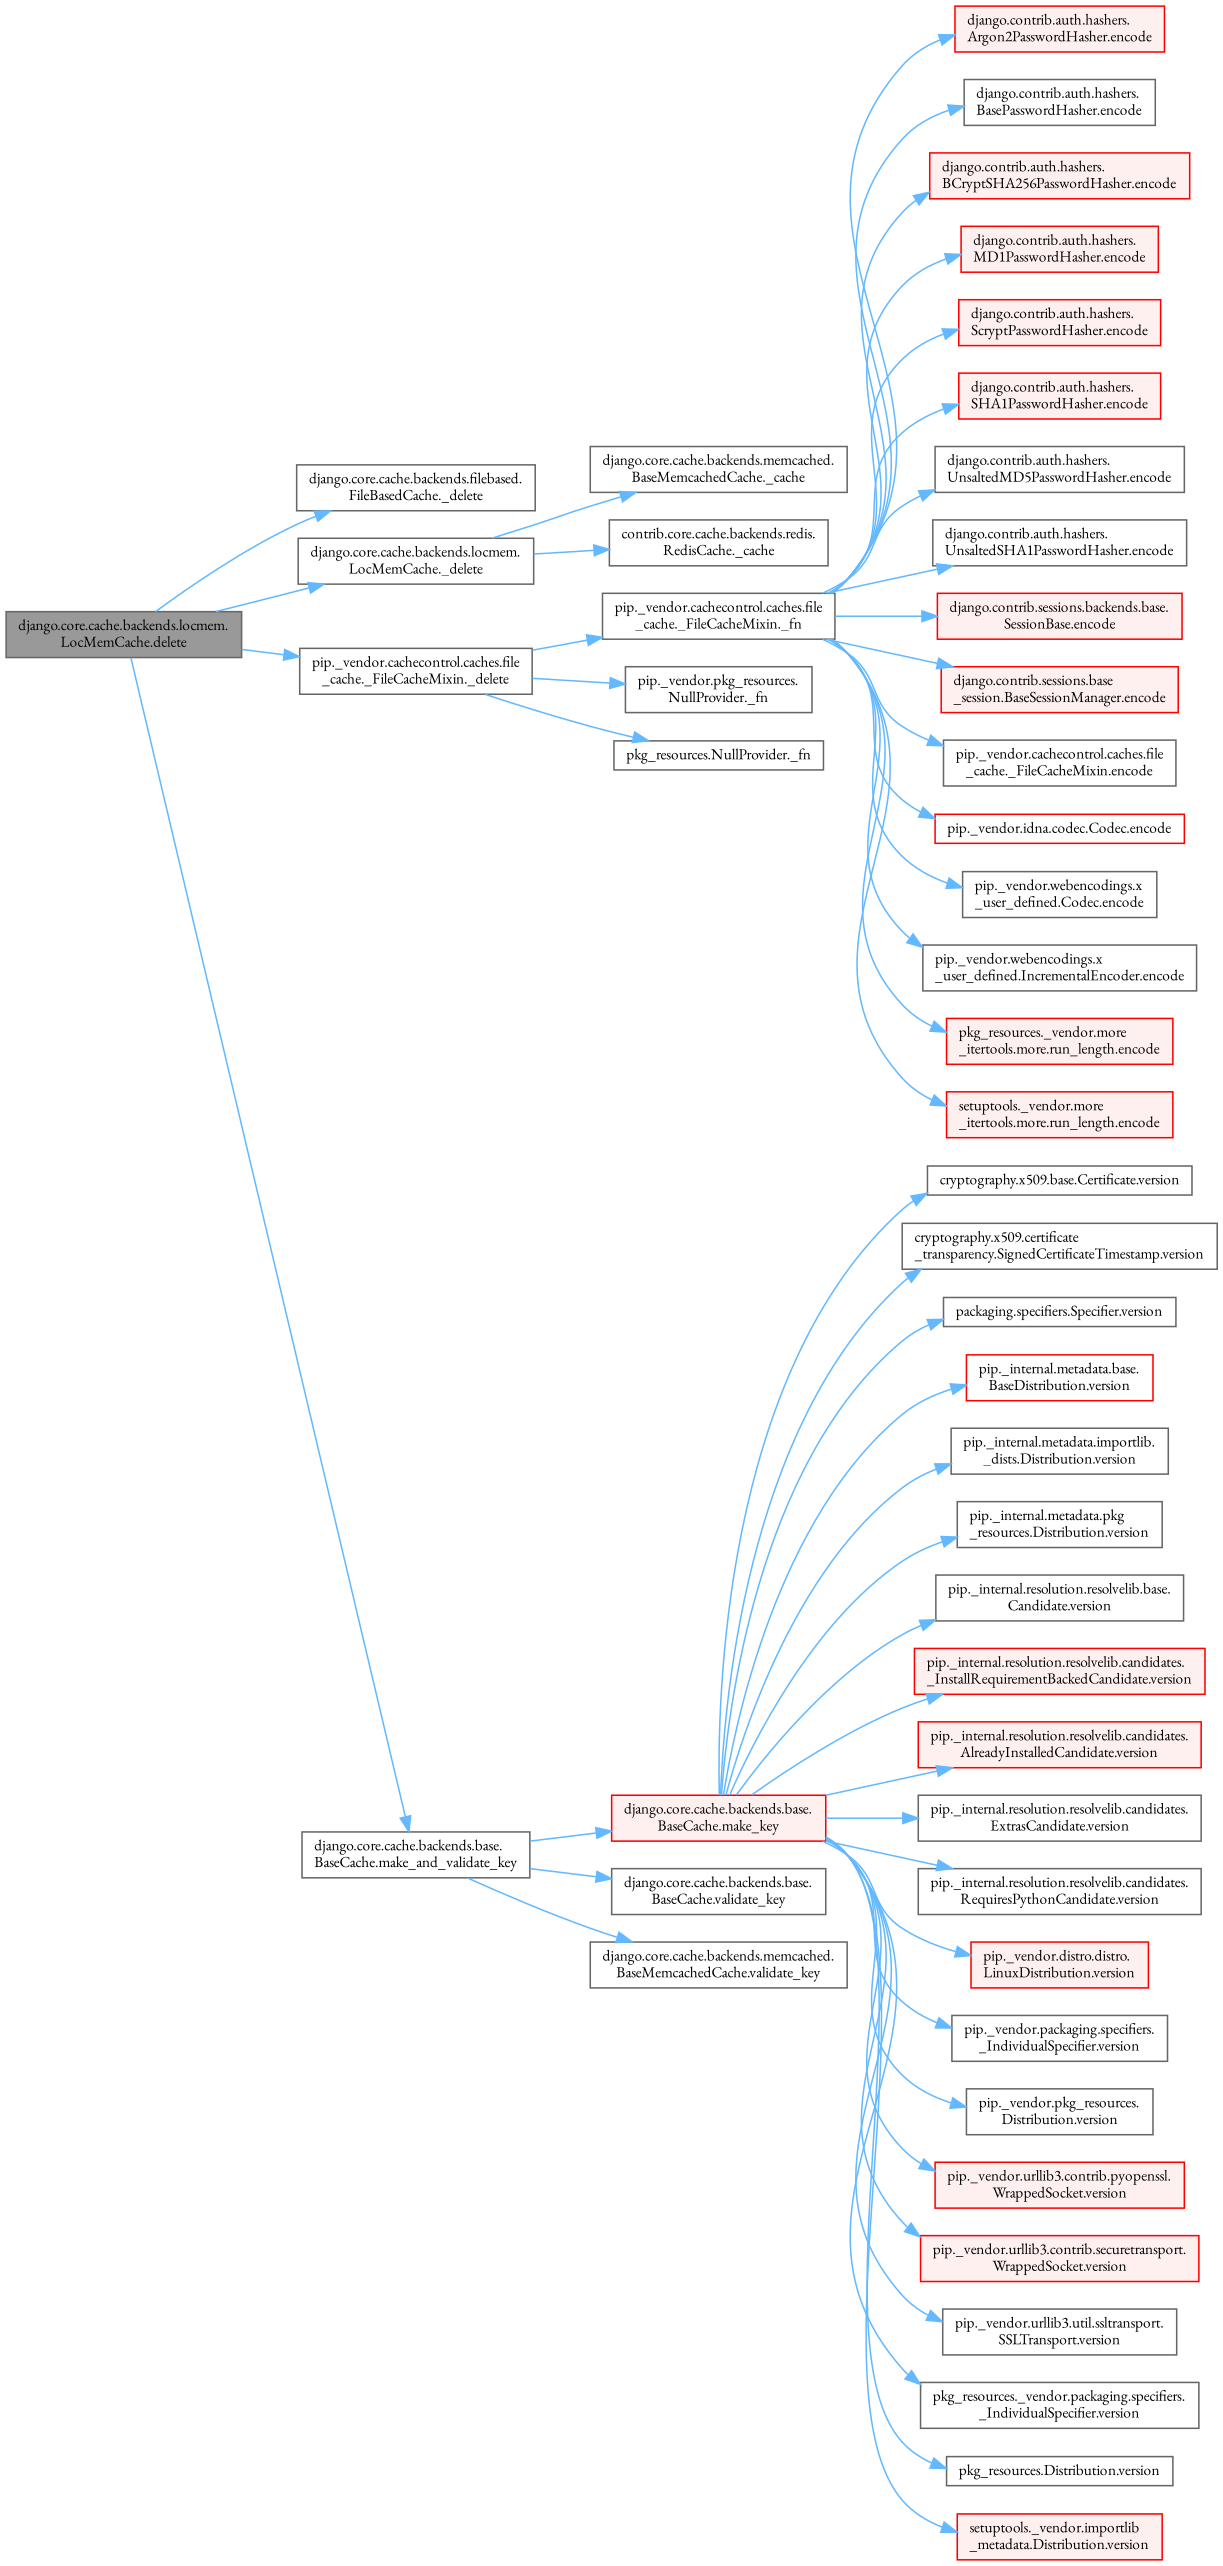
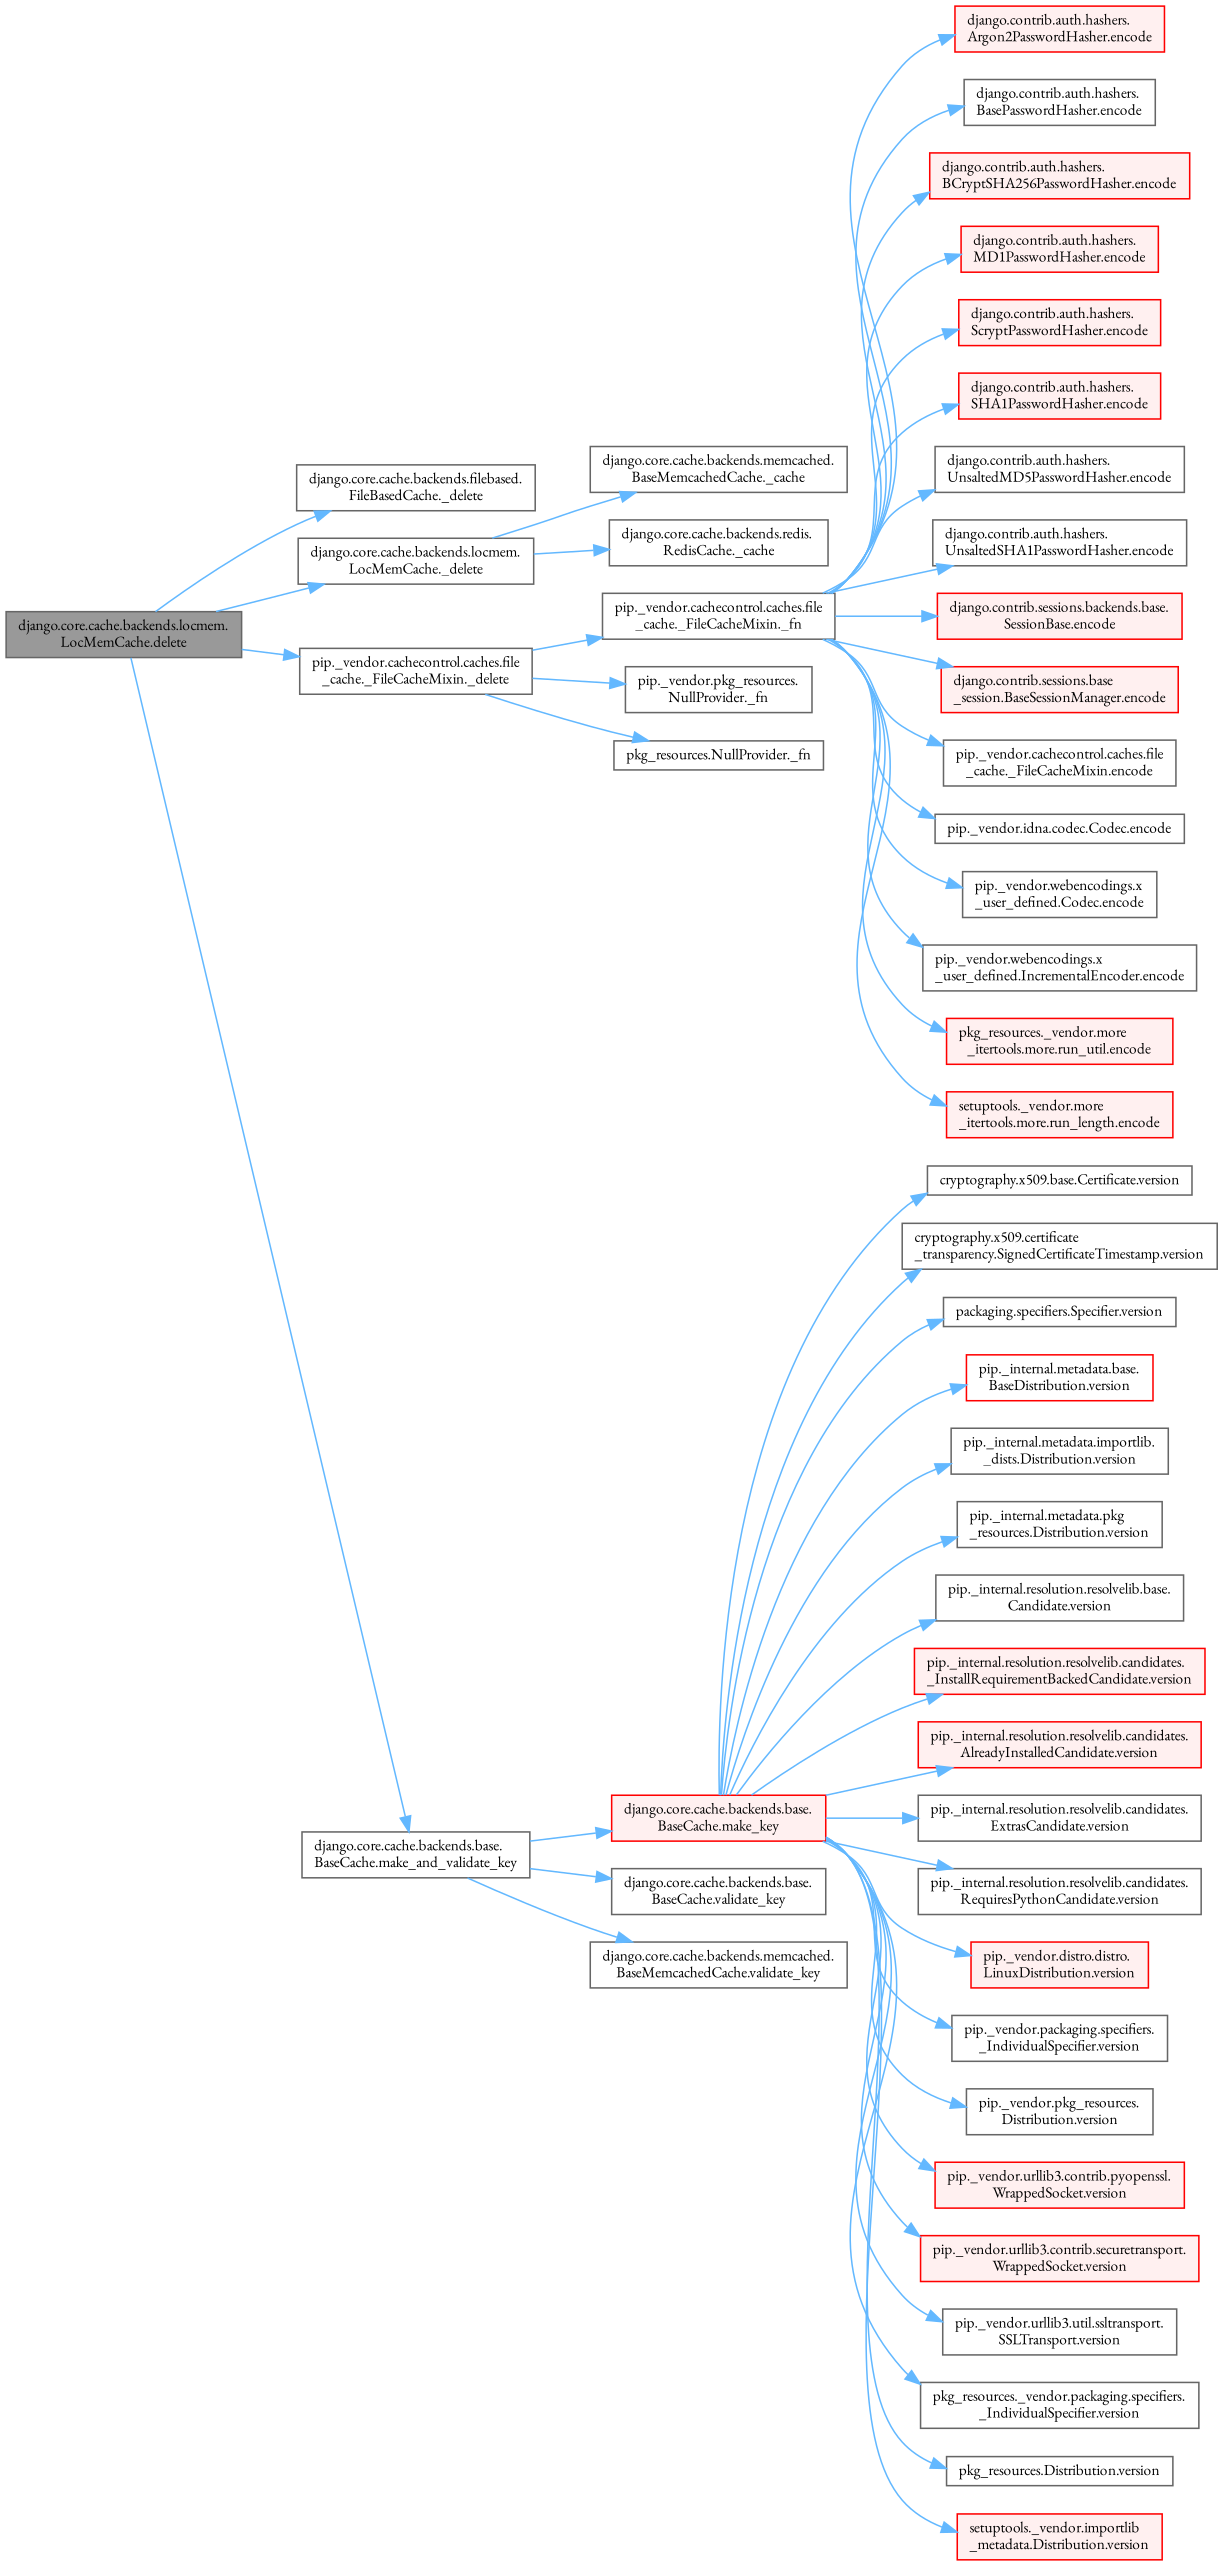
(719, 543) -> (719, 543)
(1060, 829) -> (1060, 829)
(1060, 1041) -> (1060, 1041)
